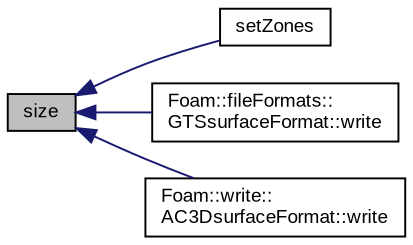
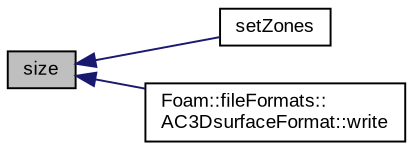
(275, 112) -> none
(275, 207) -> (275, 112)
